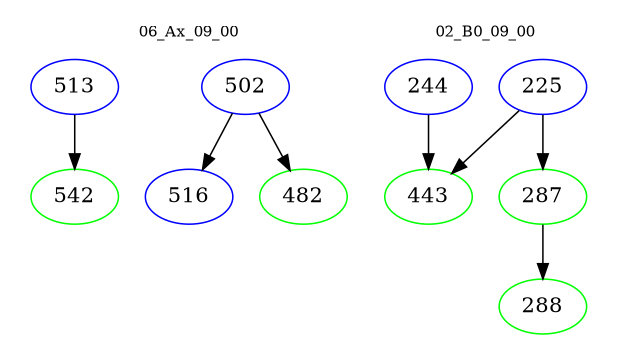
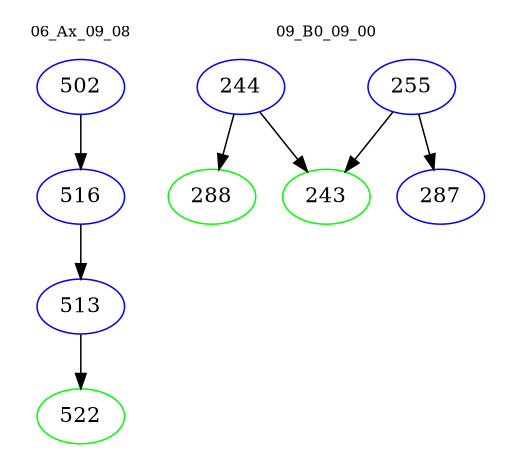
(189, 33) -> (81, 33)
(486, 33) -> (326, 33)
(543, 87) -> (412, 87)
(75, 197) -> (81, 416)
(303, 197) -> none
(429, 197) -> (326, 197)
(543, 197) -> (441, 197)
none -> (81, 244)
(543, 244) -> (228, 134)
